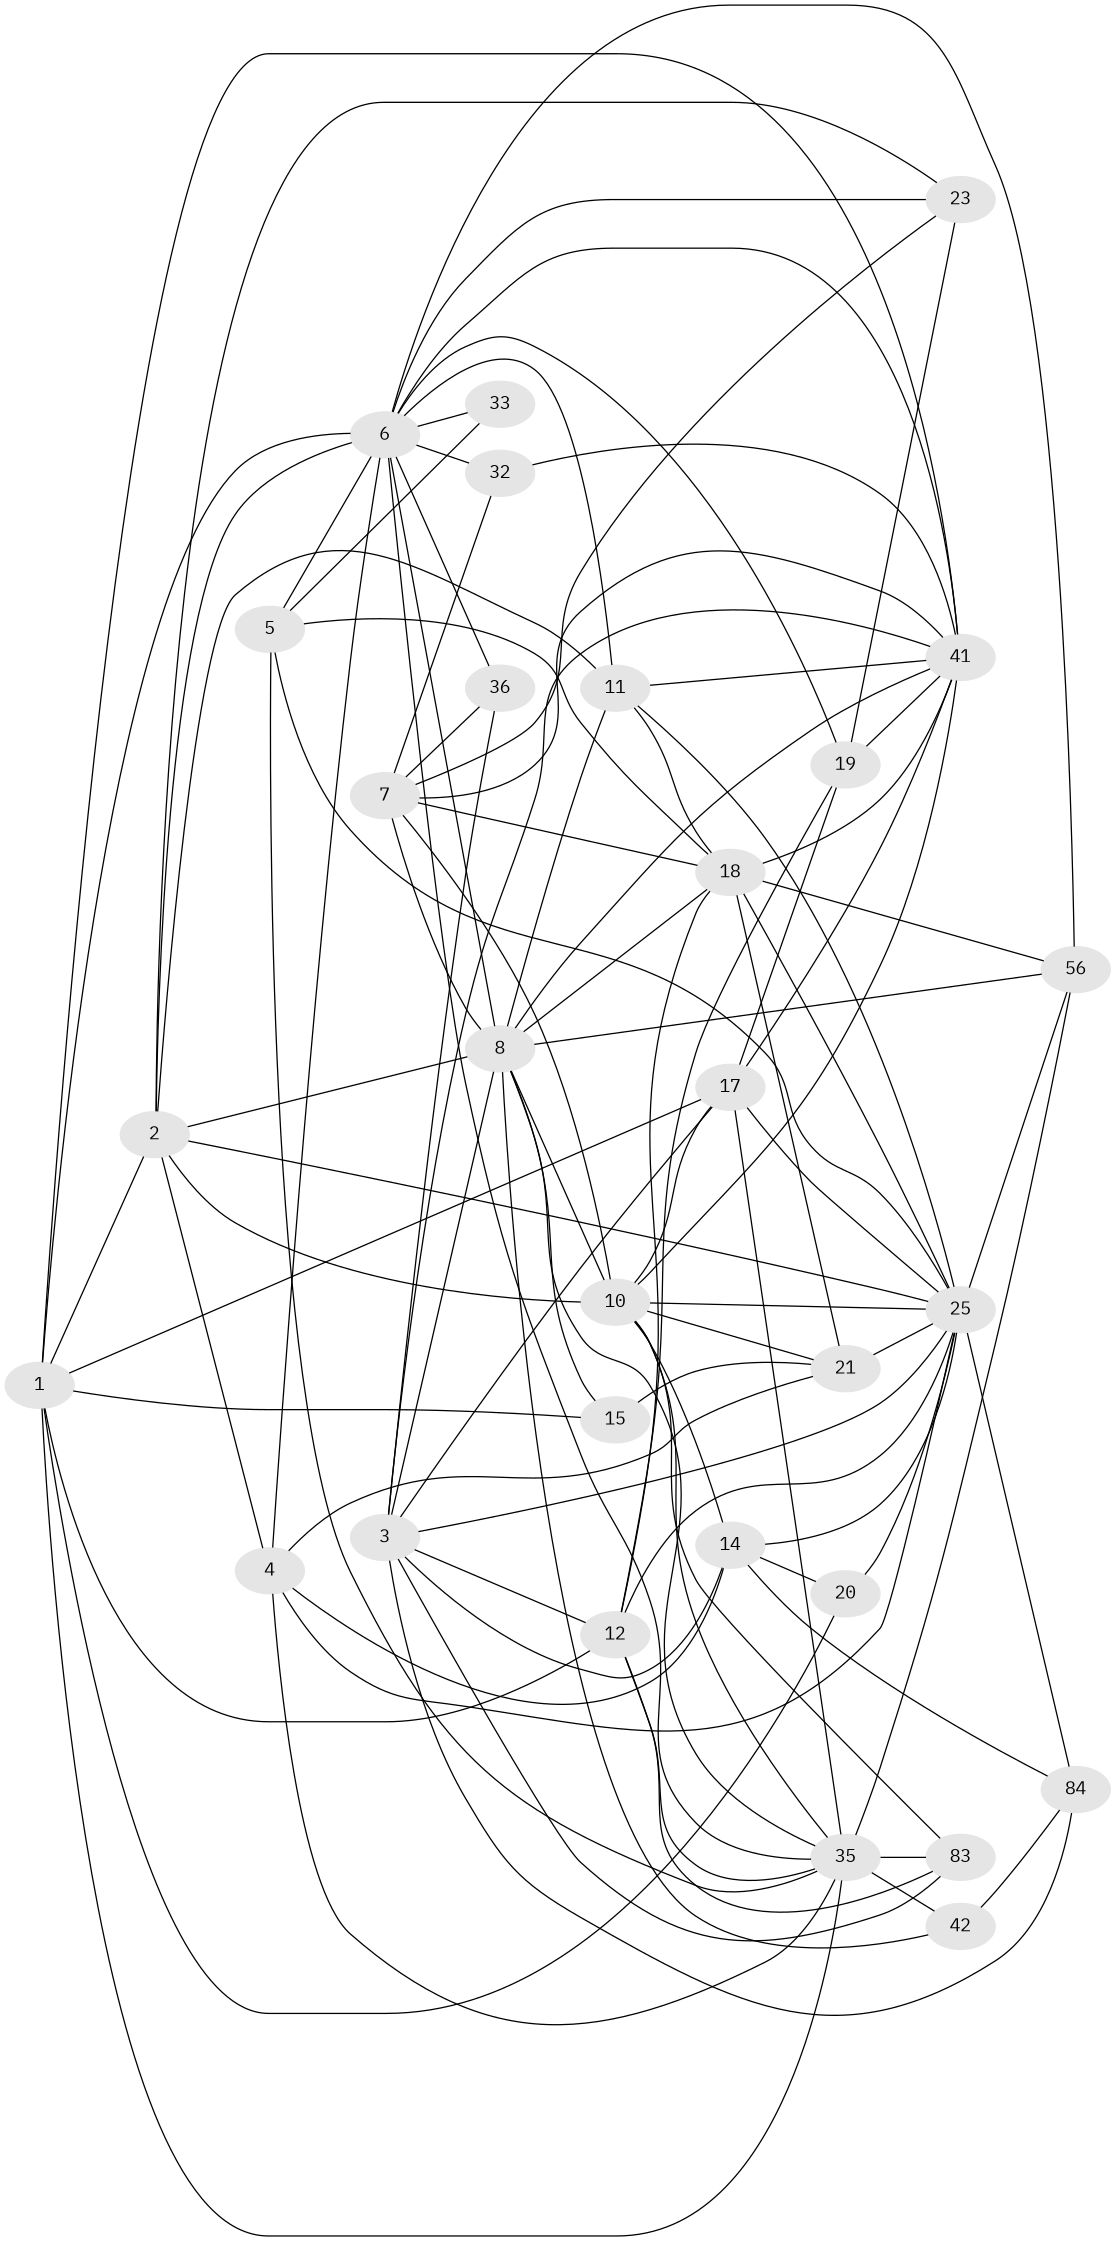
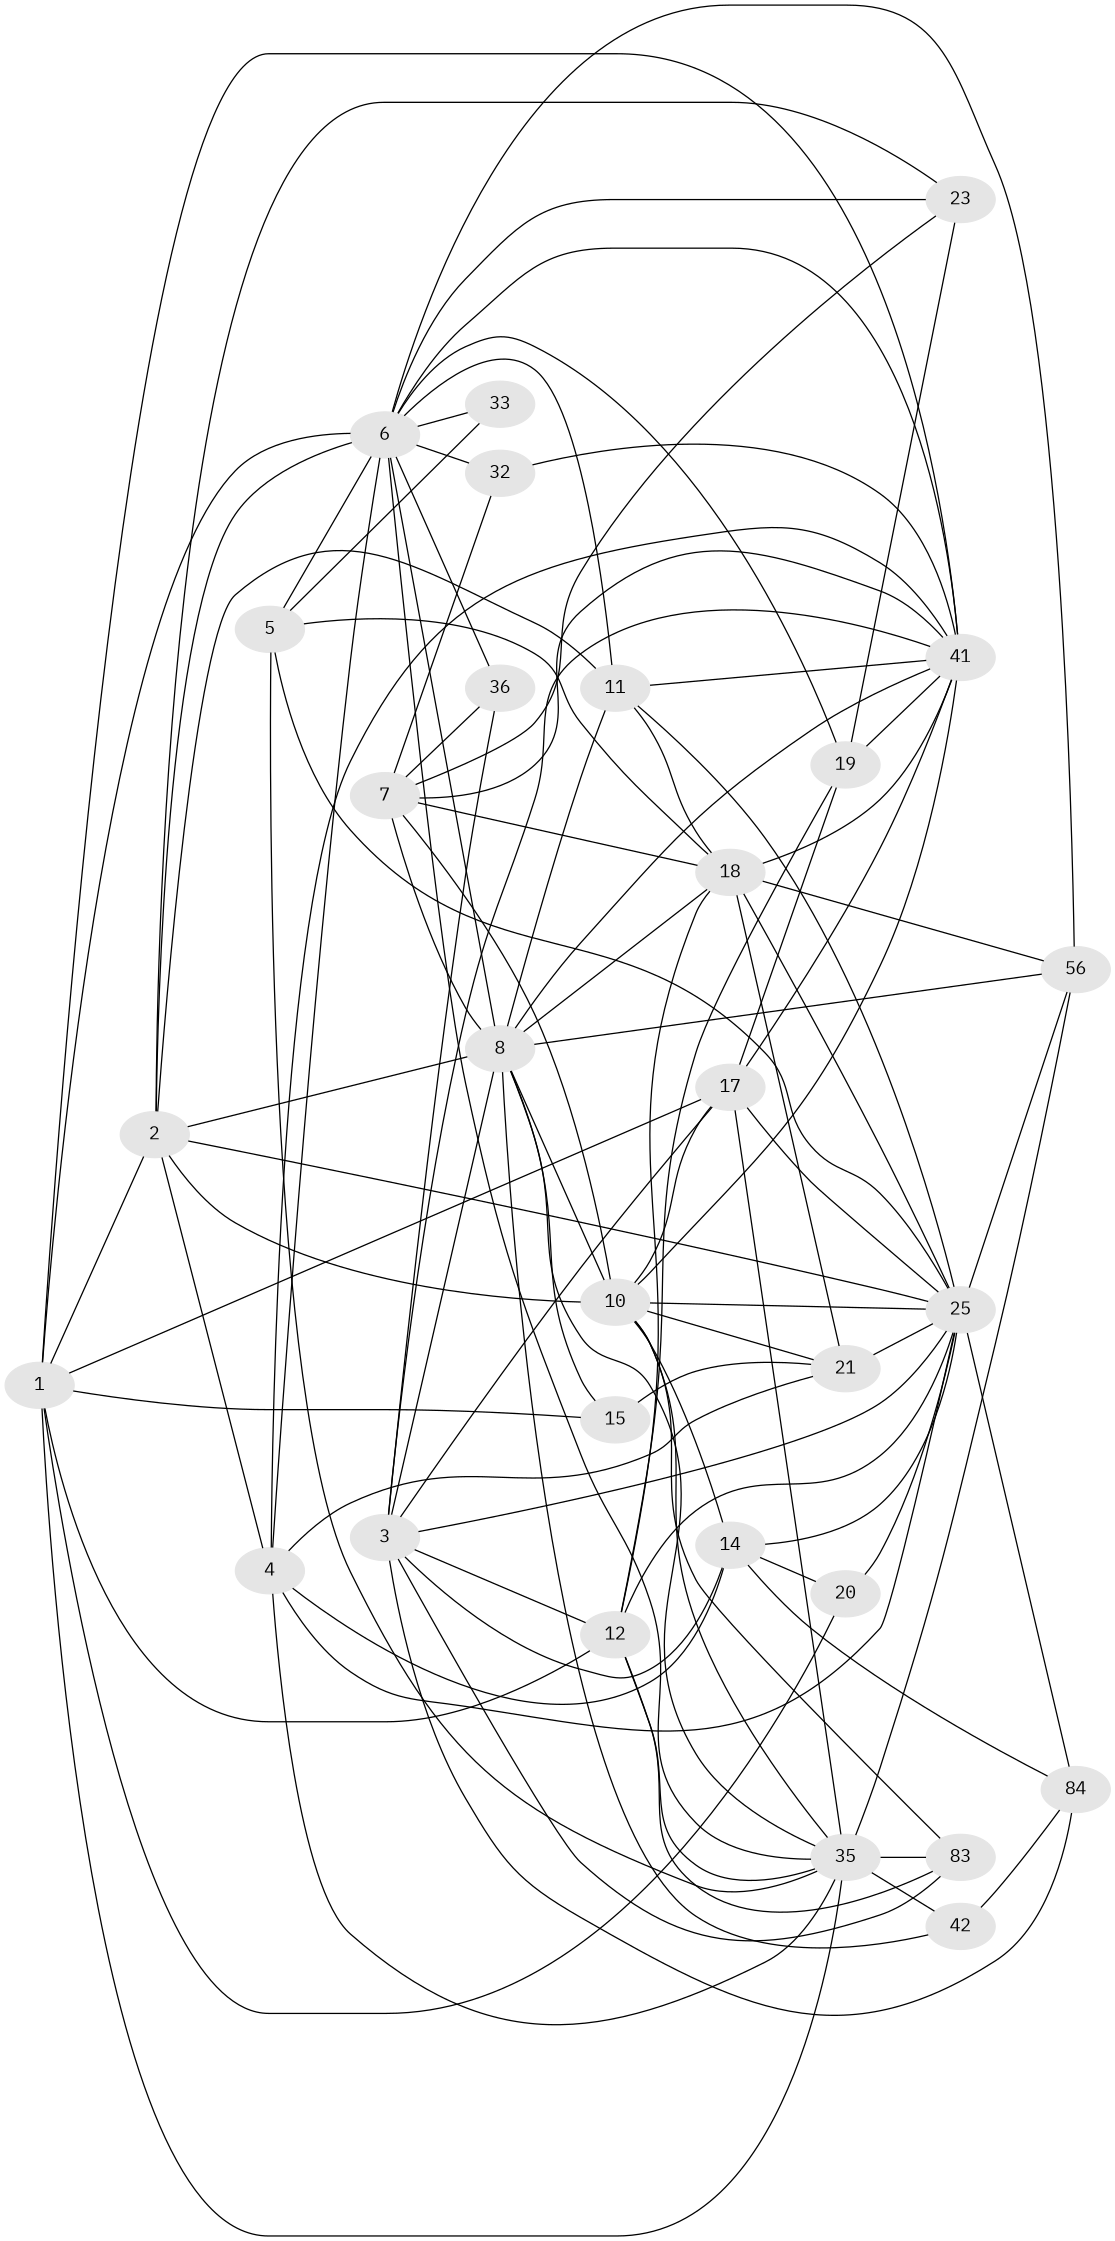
none -> (353, 757)
